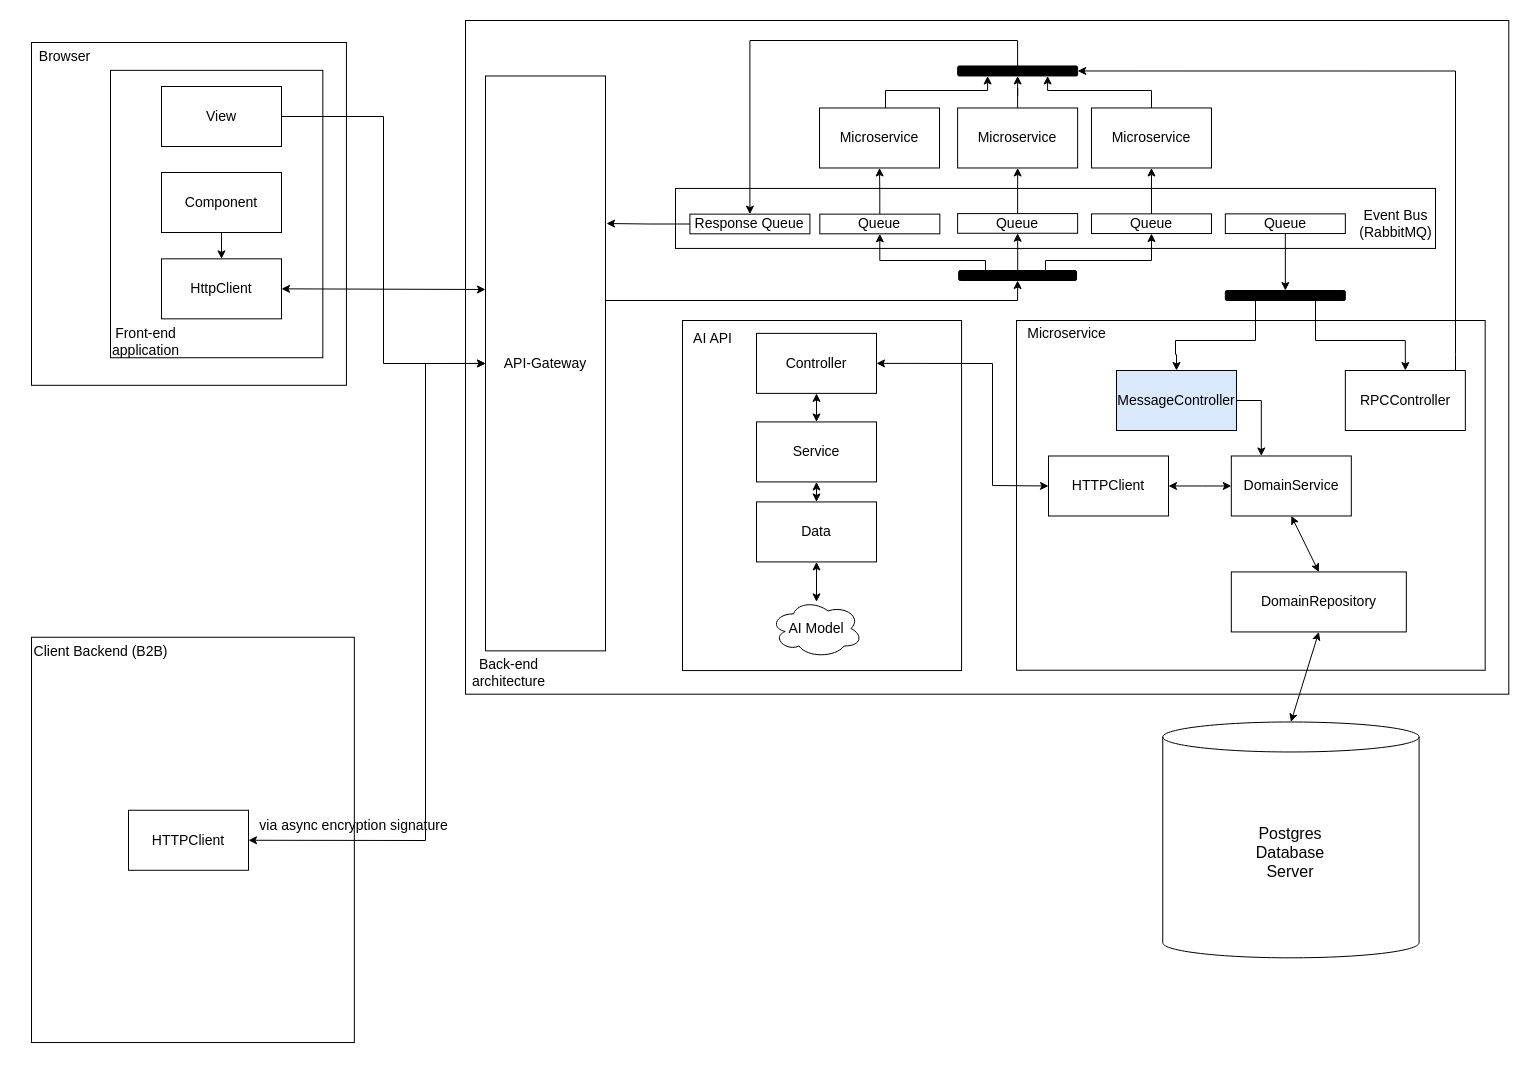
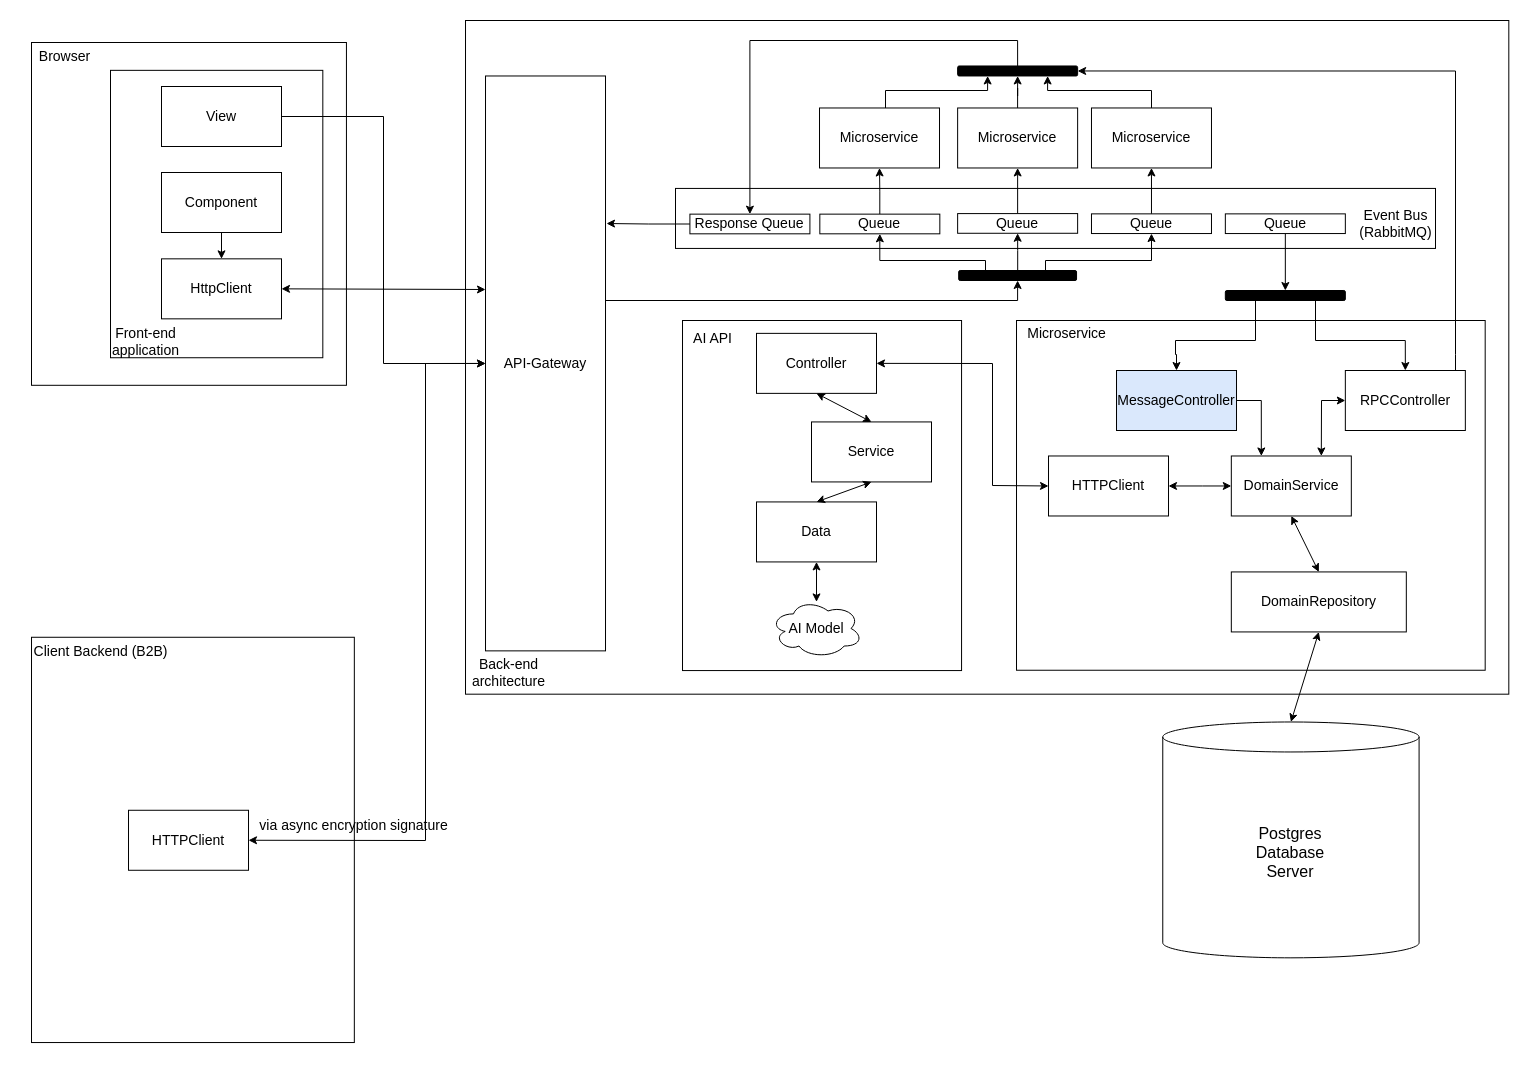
none -> (1321, 417)
(817, 452) -> (872, 452)
